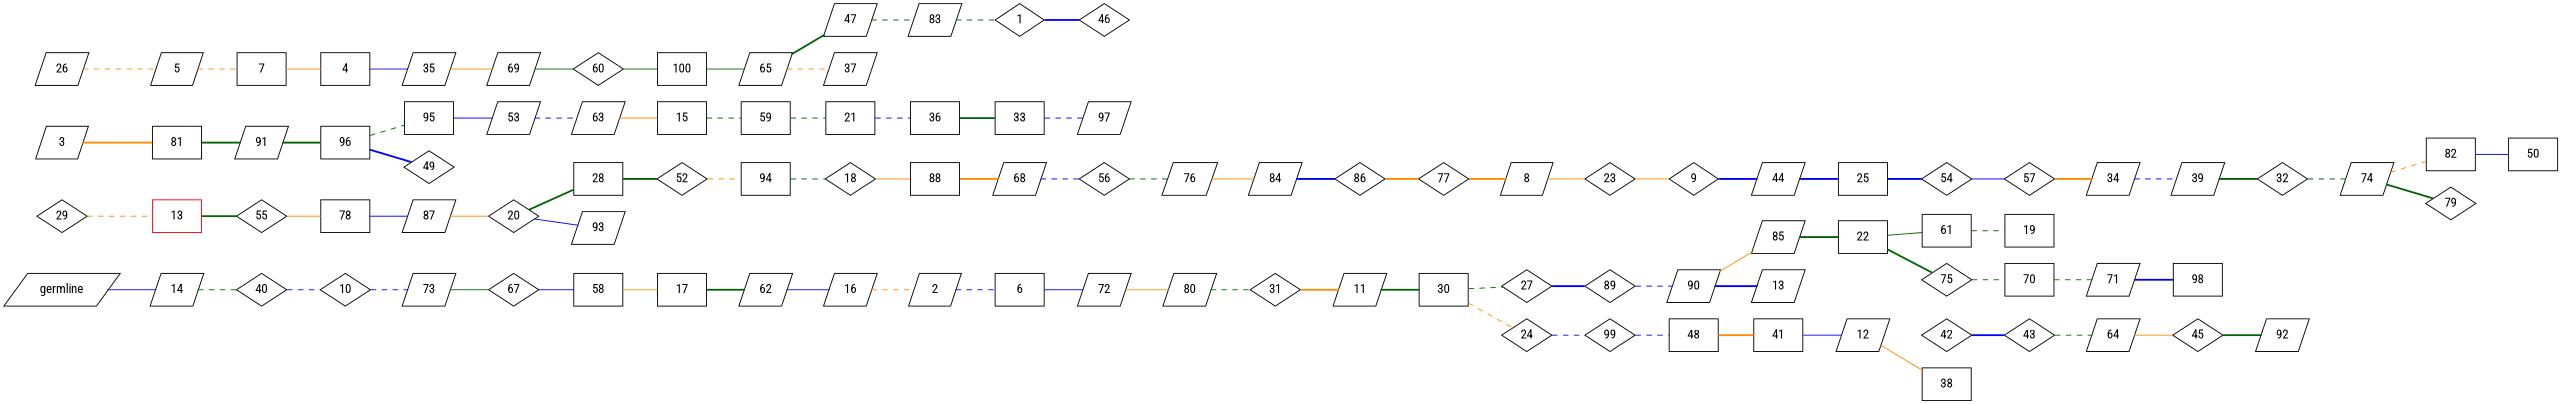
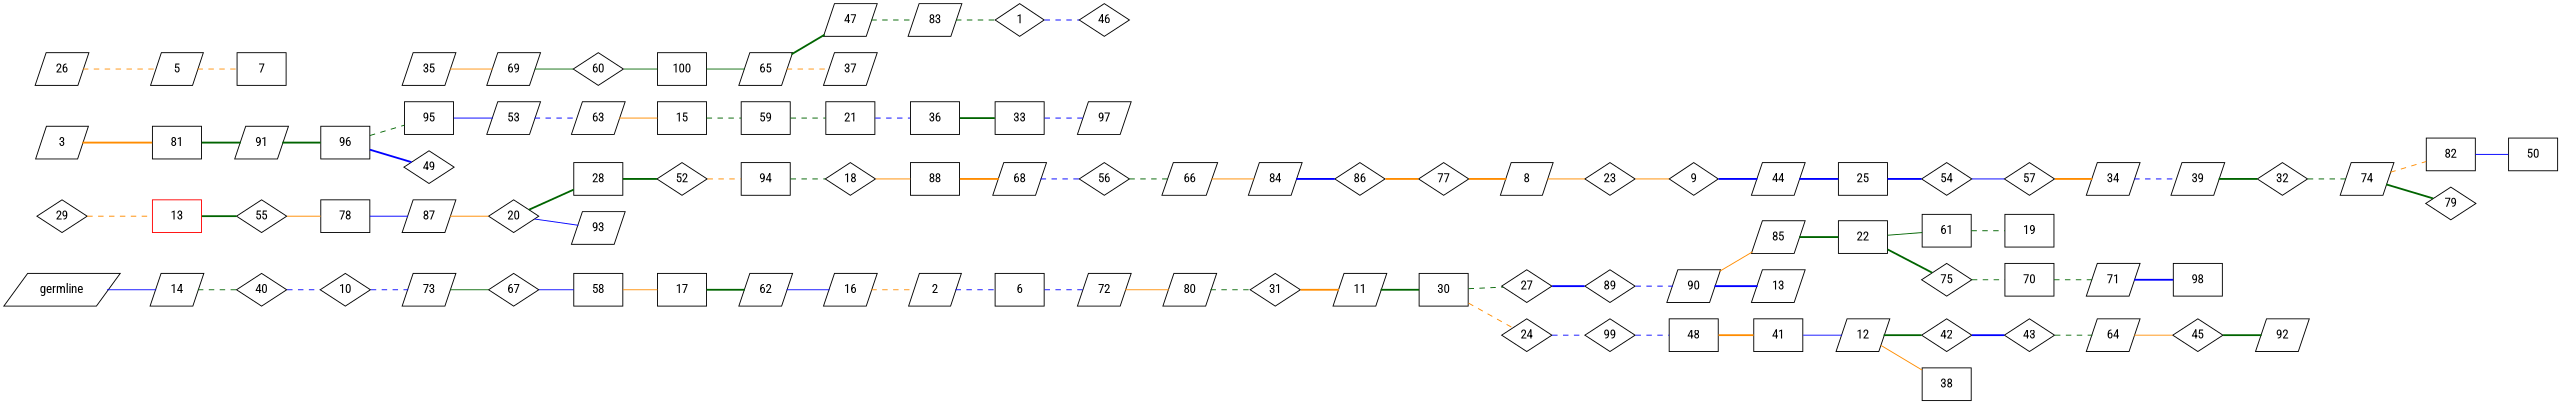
(1062, 20) -> (1062, 20)
(345, 69) -> none
(1190, 179) -> (1190, 179)
(1064, 290) -> (1064, 290)
none -> (1903, 335)
